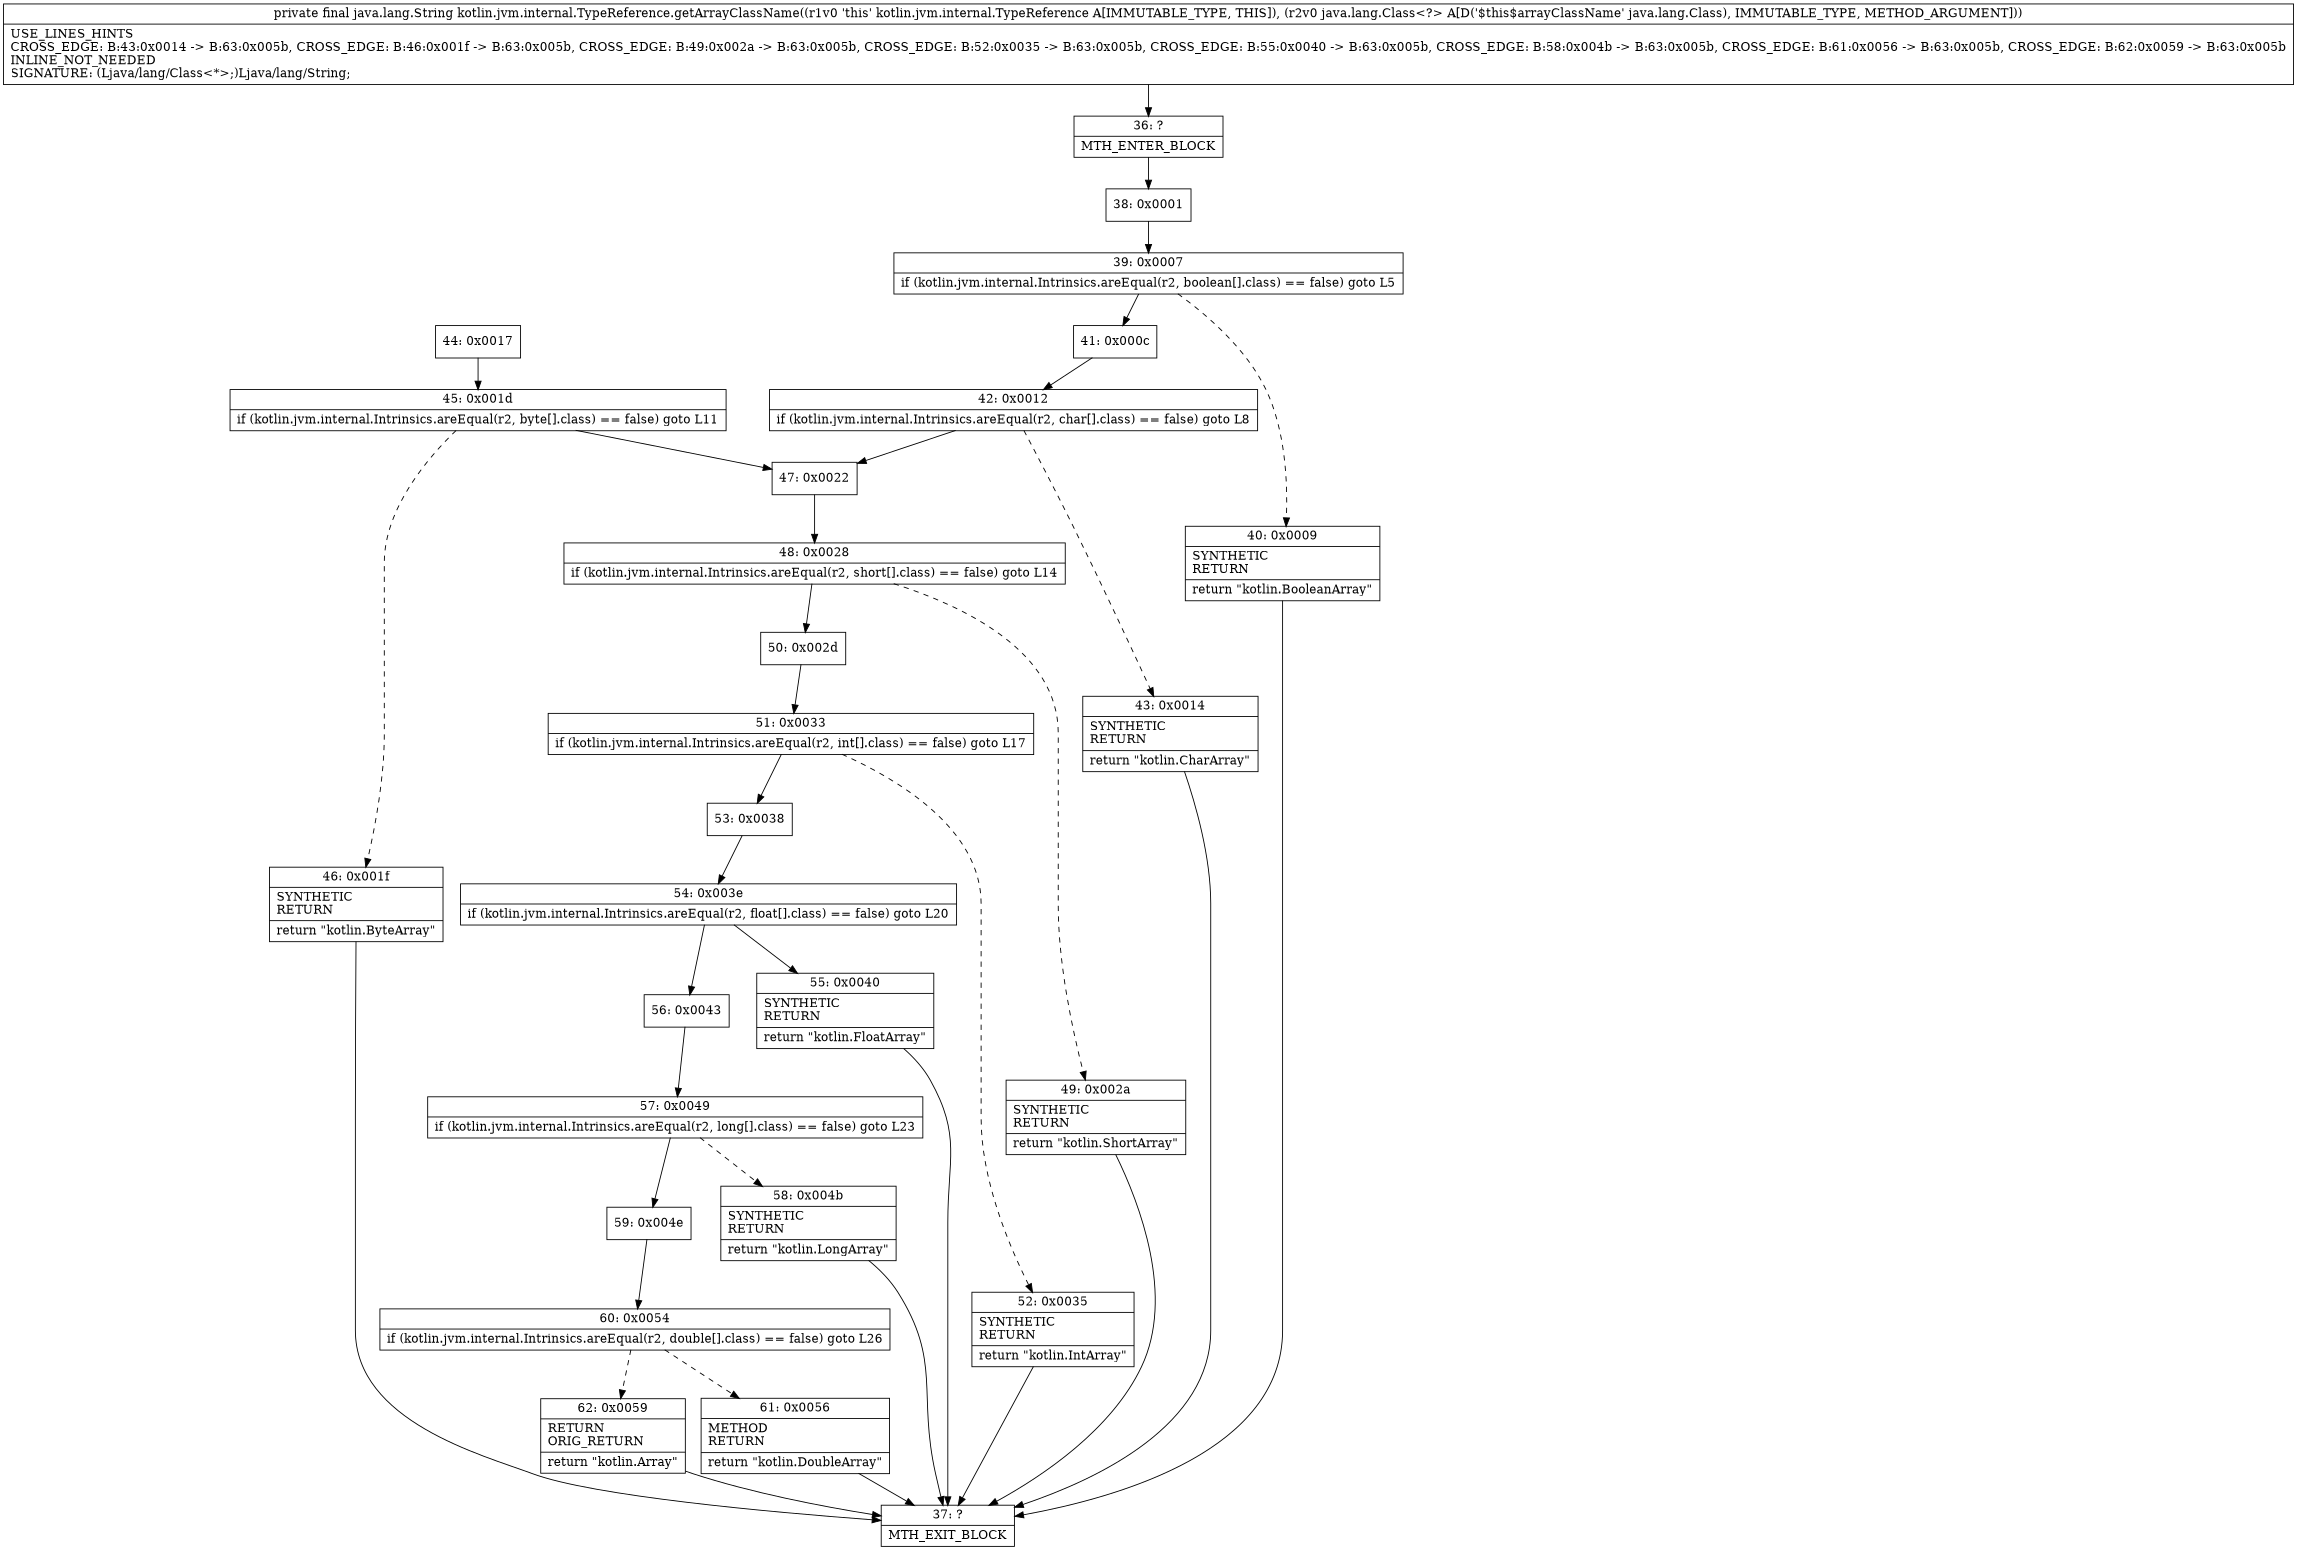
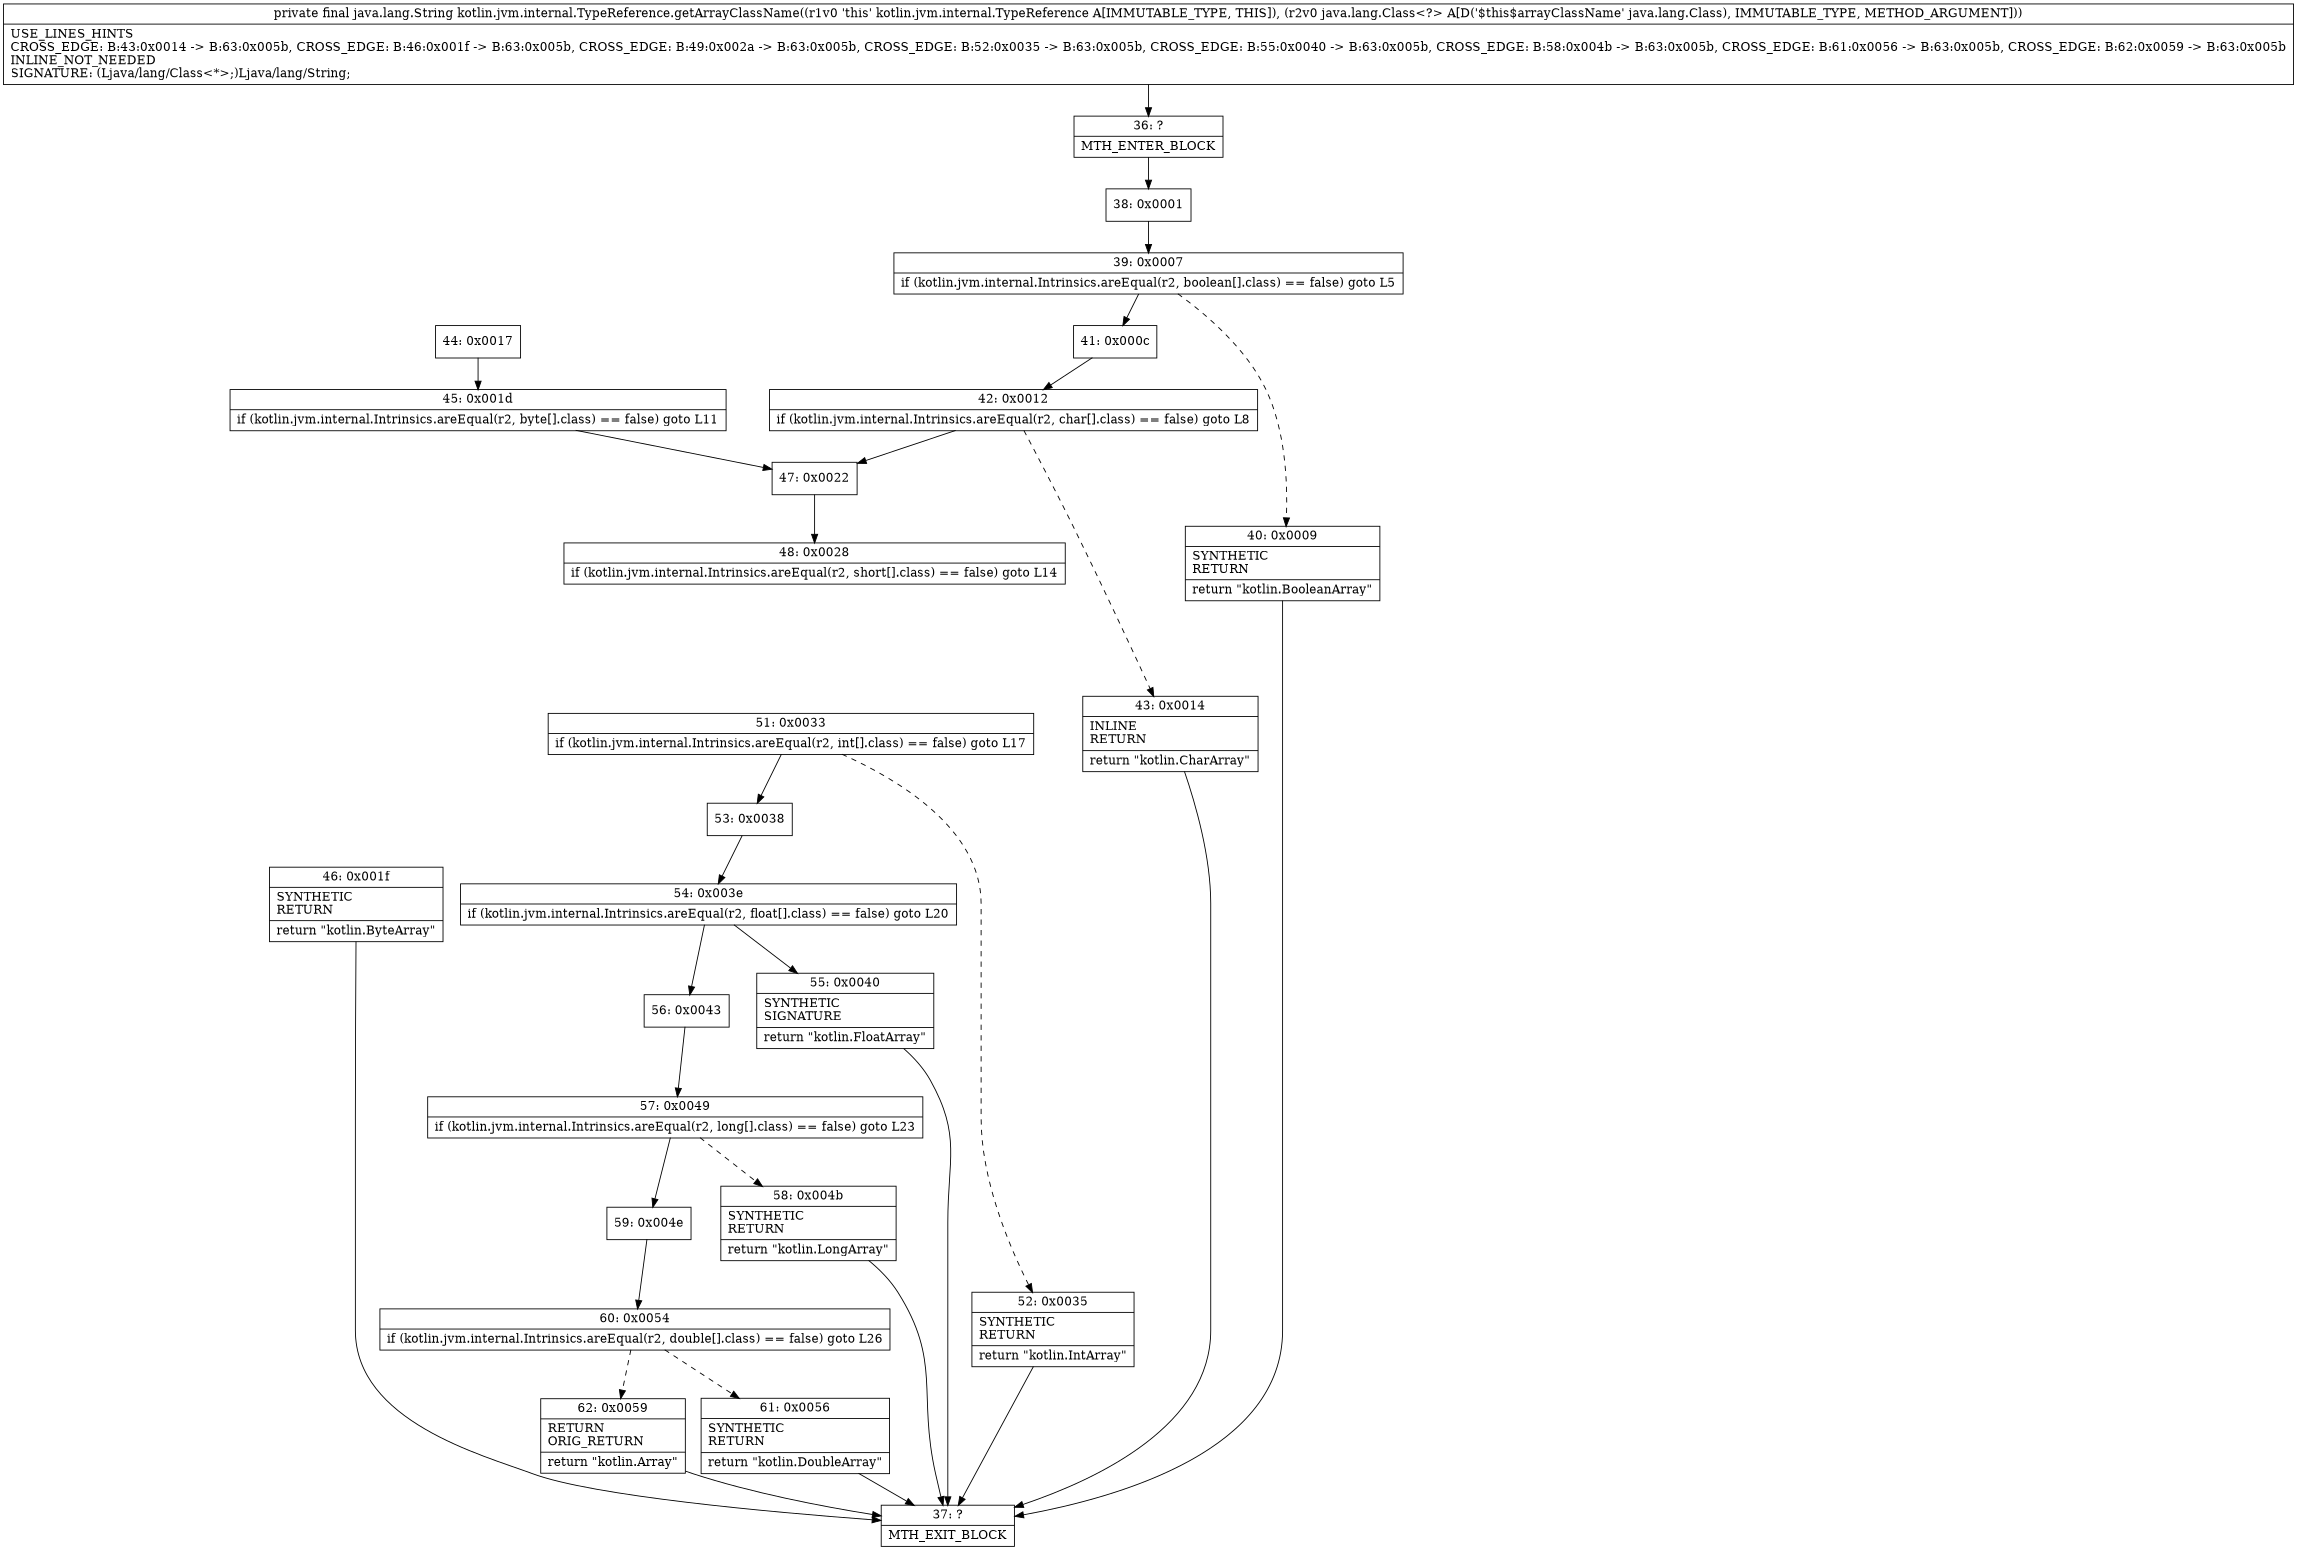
(384, 634) -> none
(803, 649) -> none
(1128, 727) -> (1114, 727)
(792, 1017) -> (803, 1017)
(1096, 1117) -> none
(738, 1429) -> (747, 1429)
